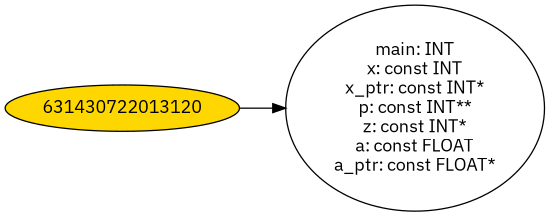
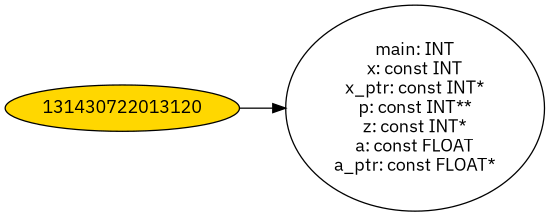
(122, 108) -> (122, 108)
